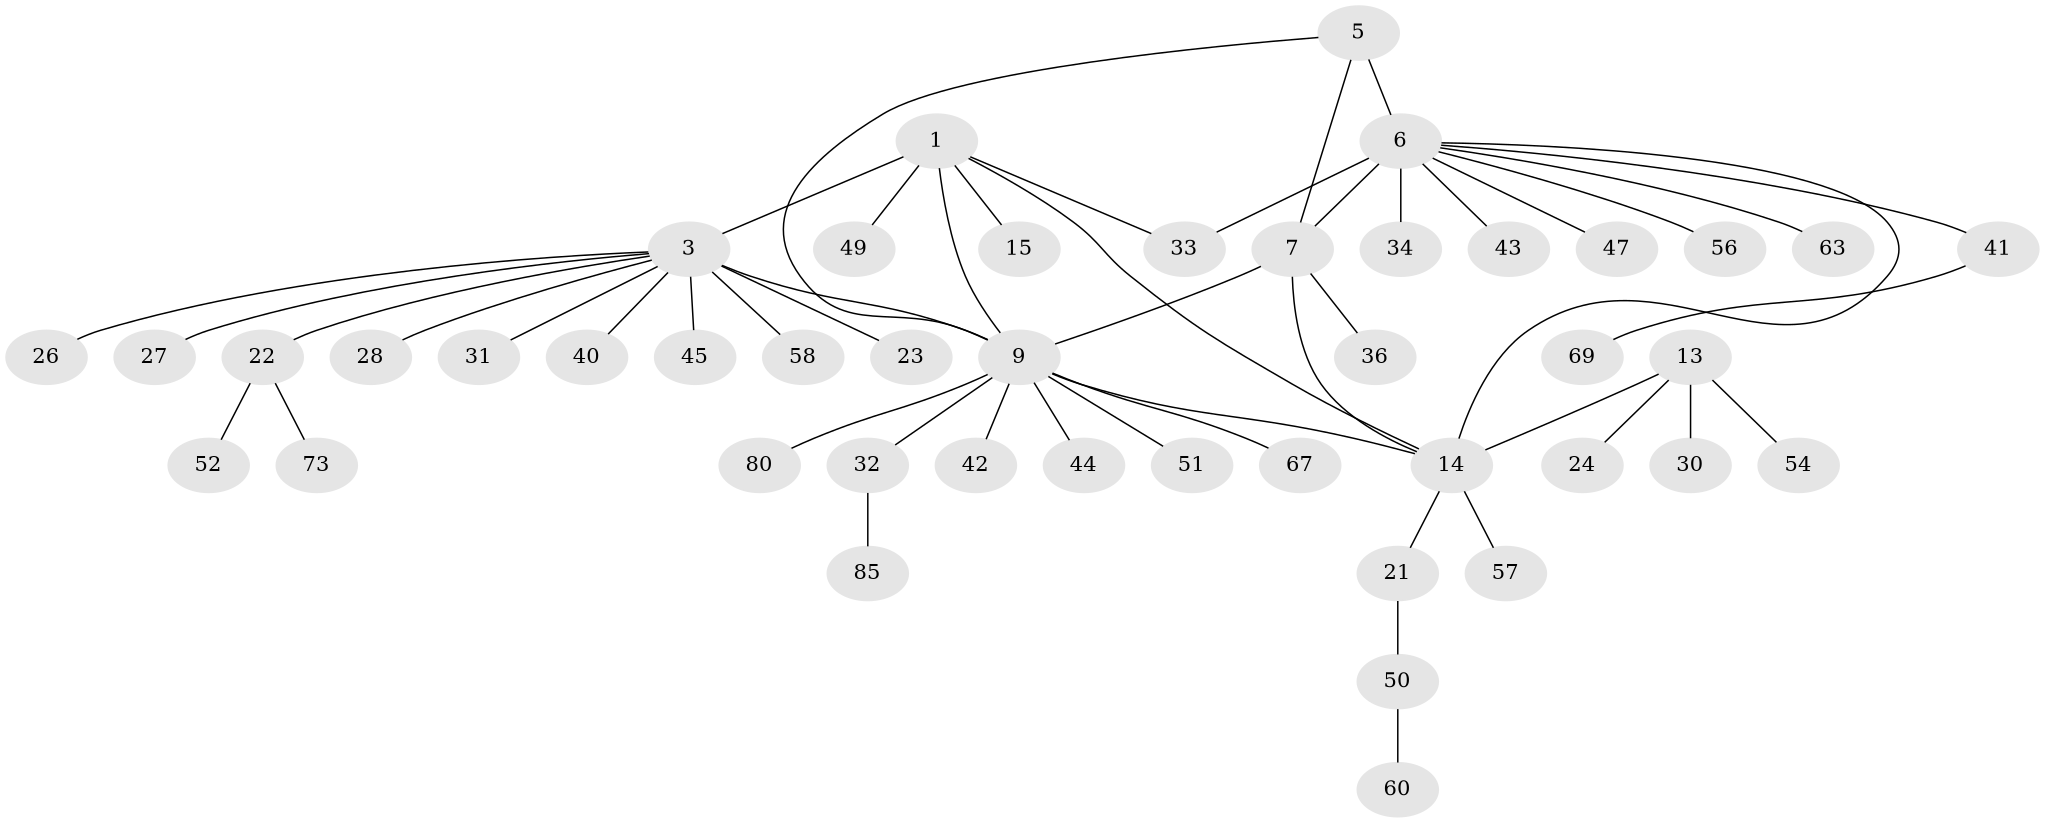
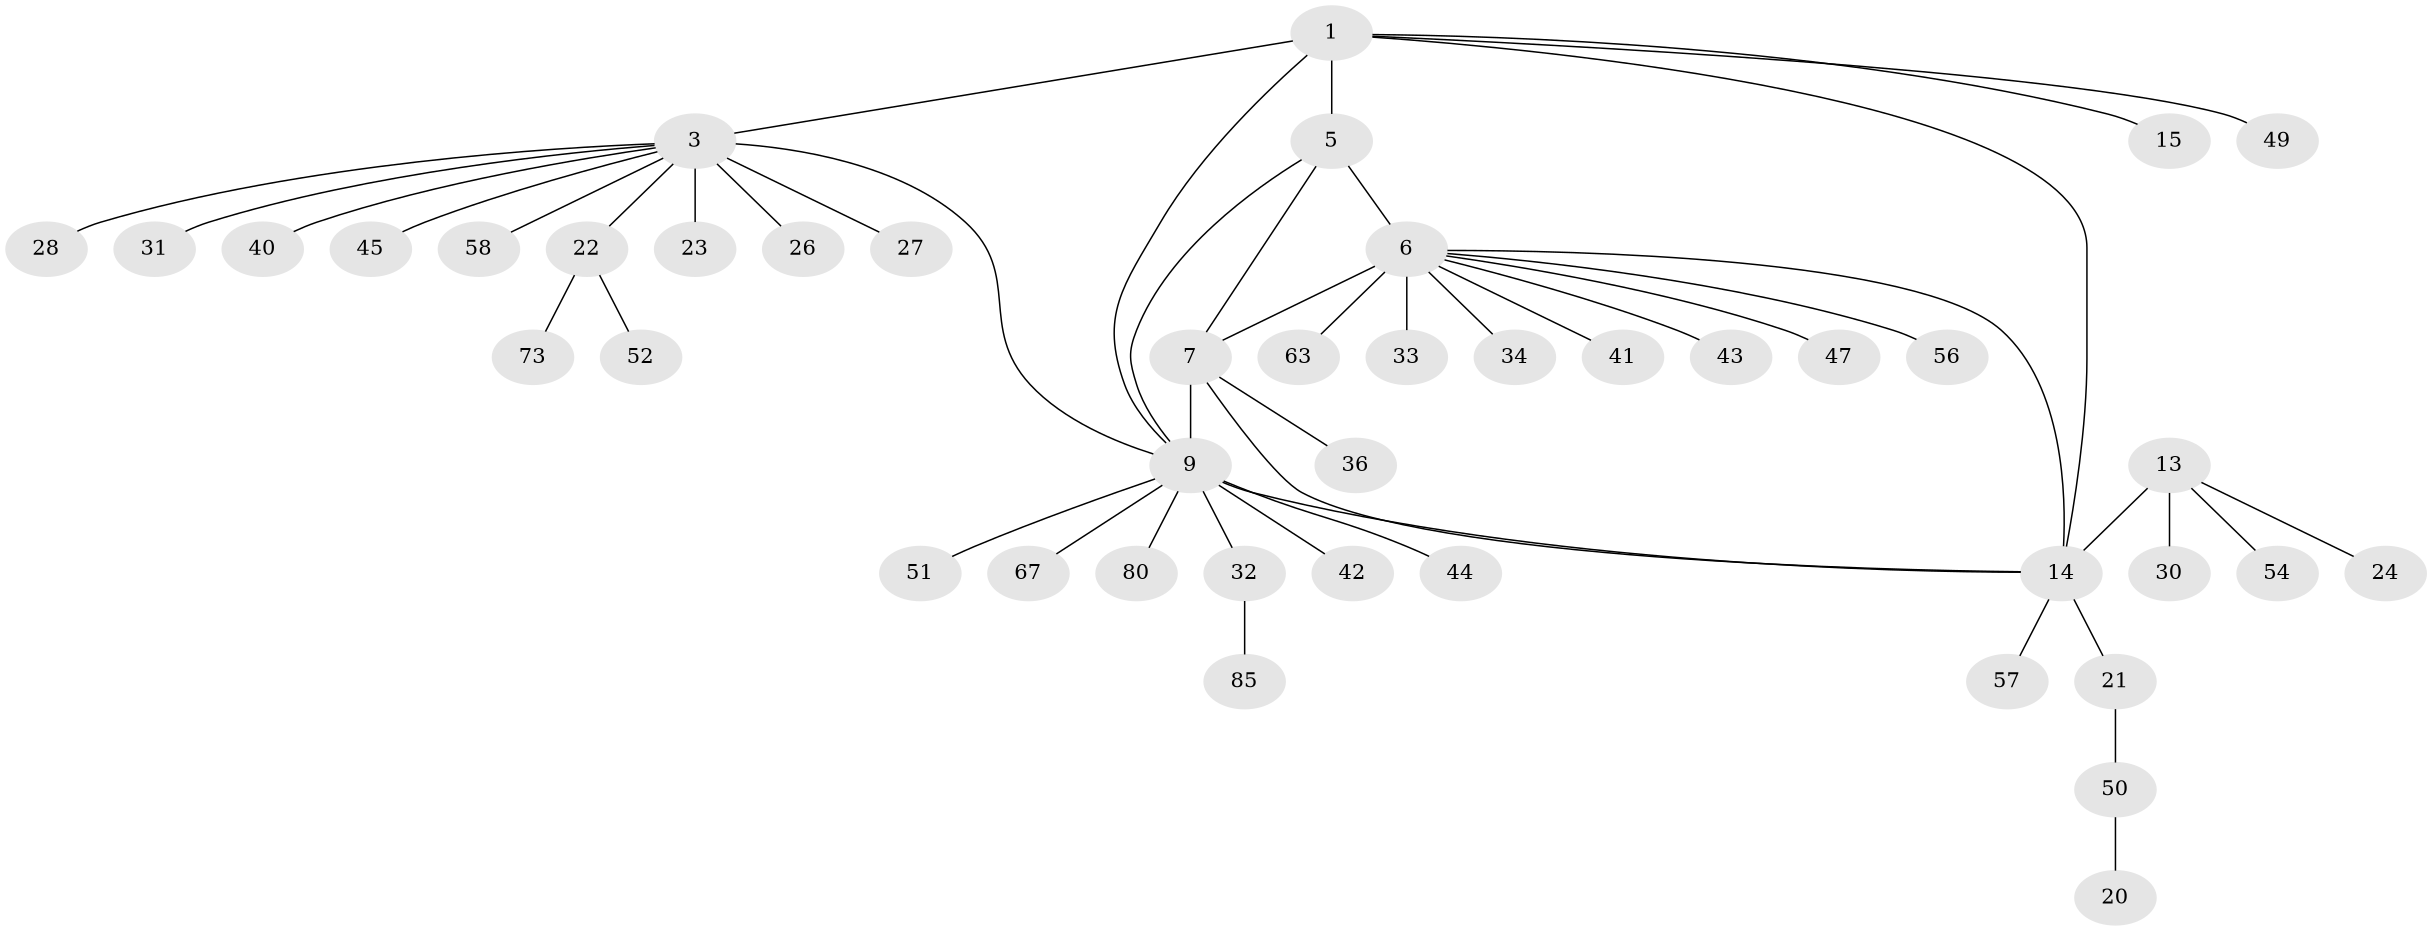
(1061, 195) -> (1332, 87)
(1582, 357) -> none
(1398, 790) -> (2115, 898)
